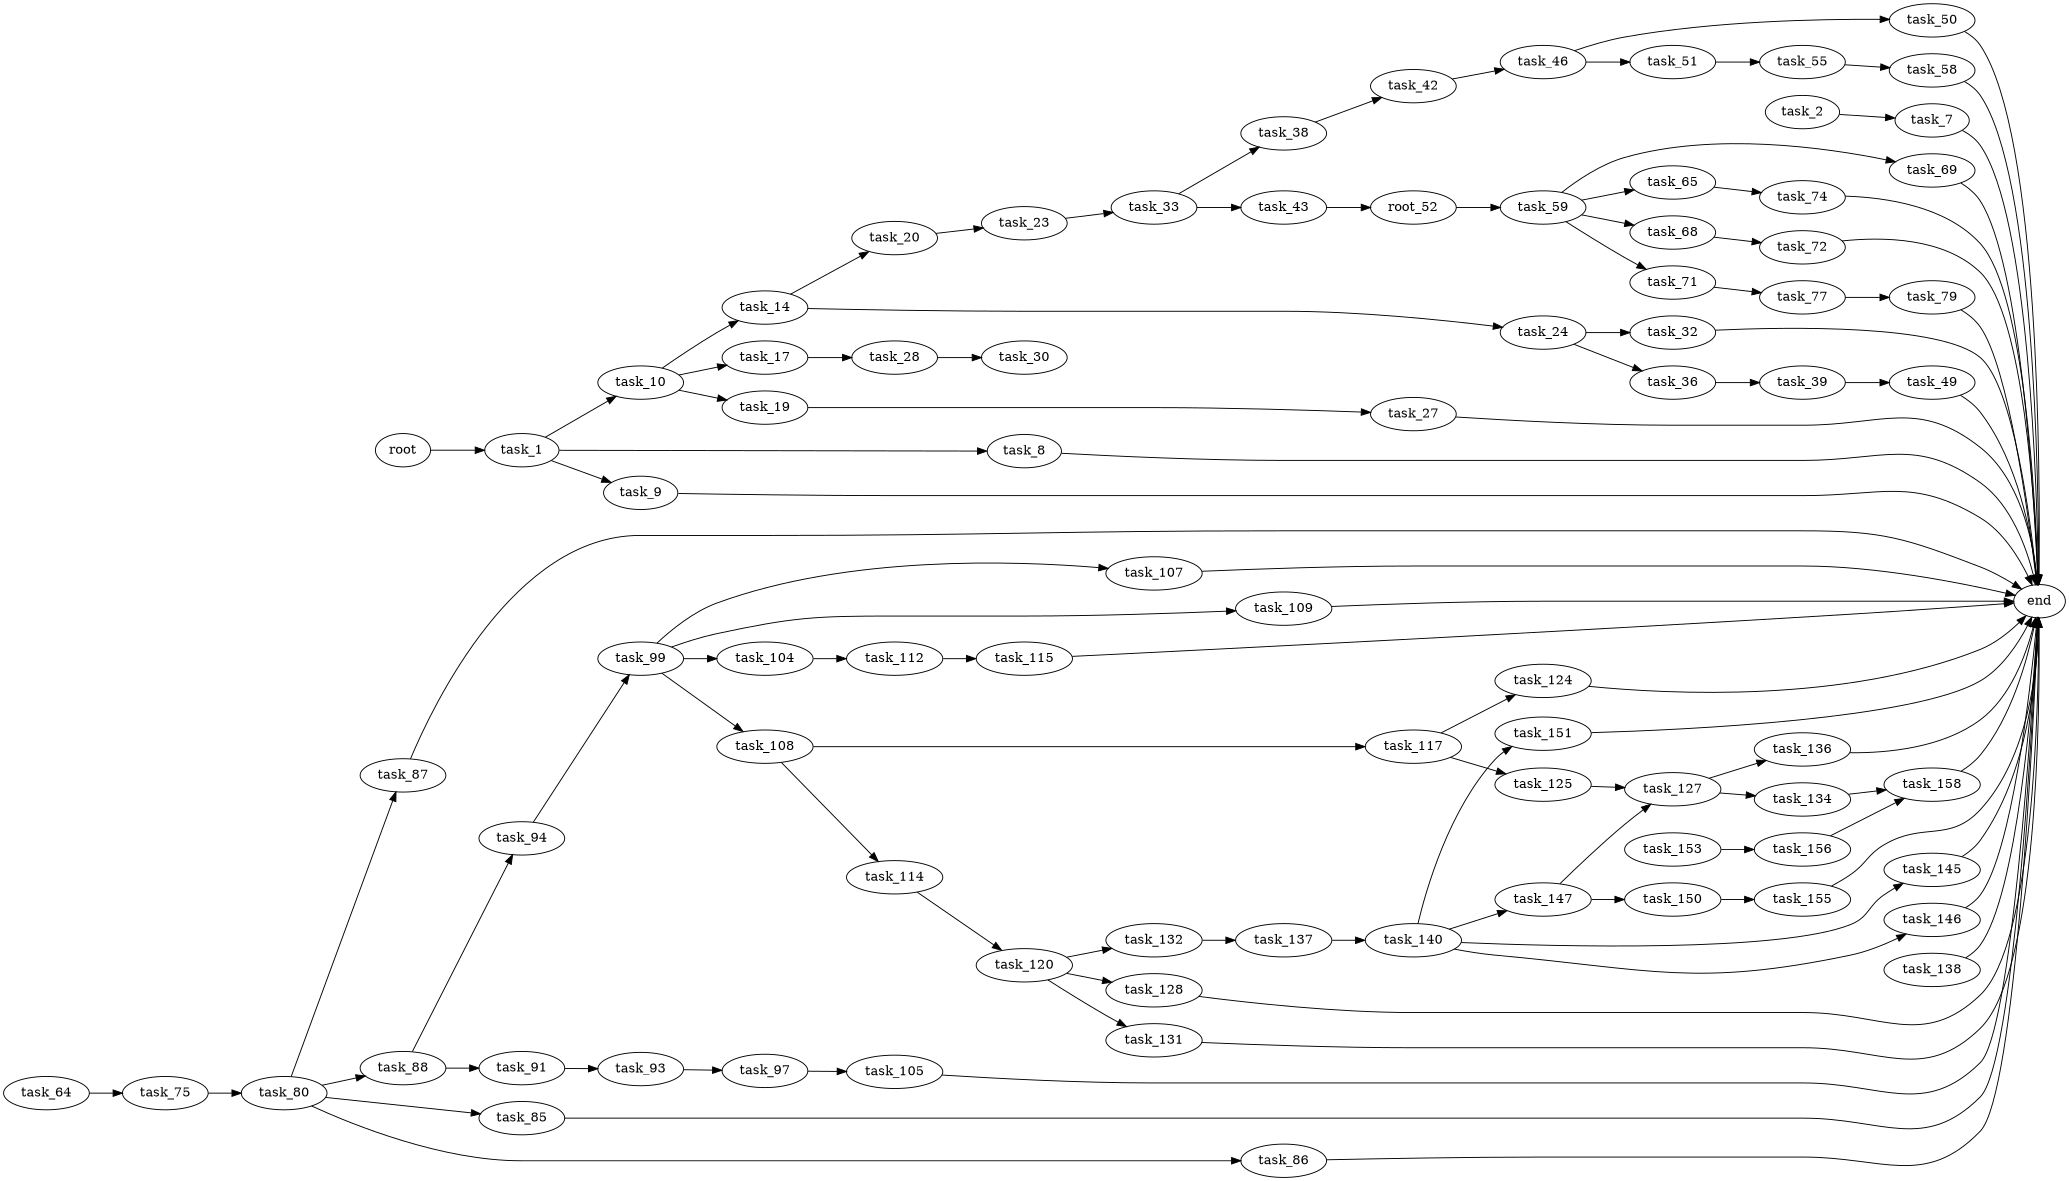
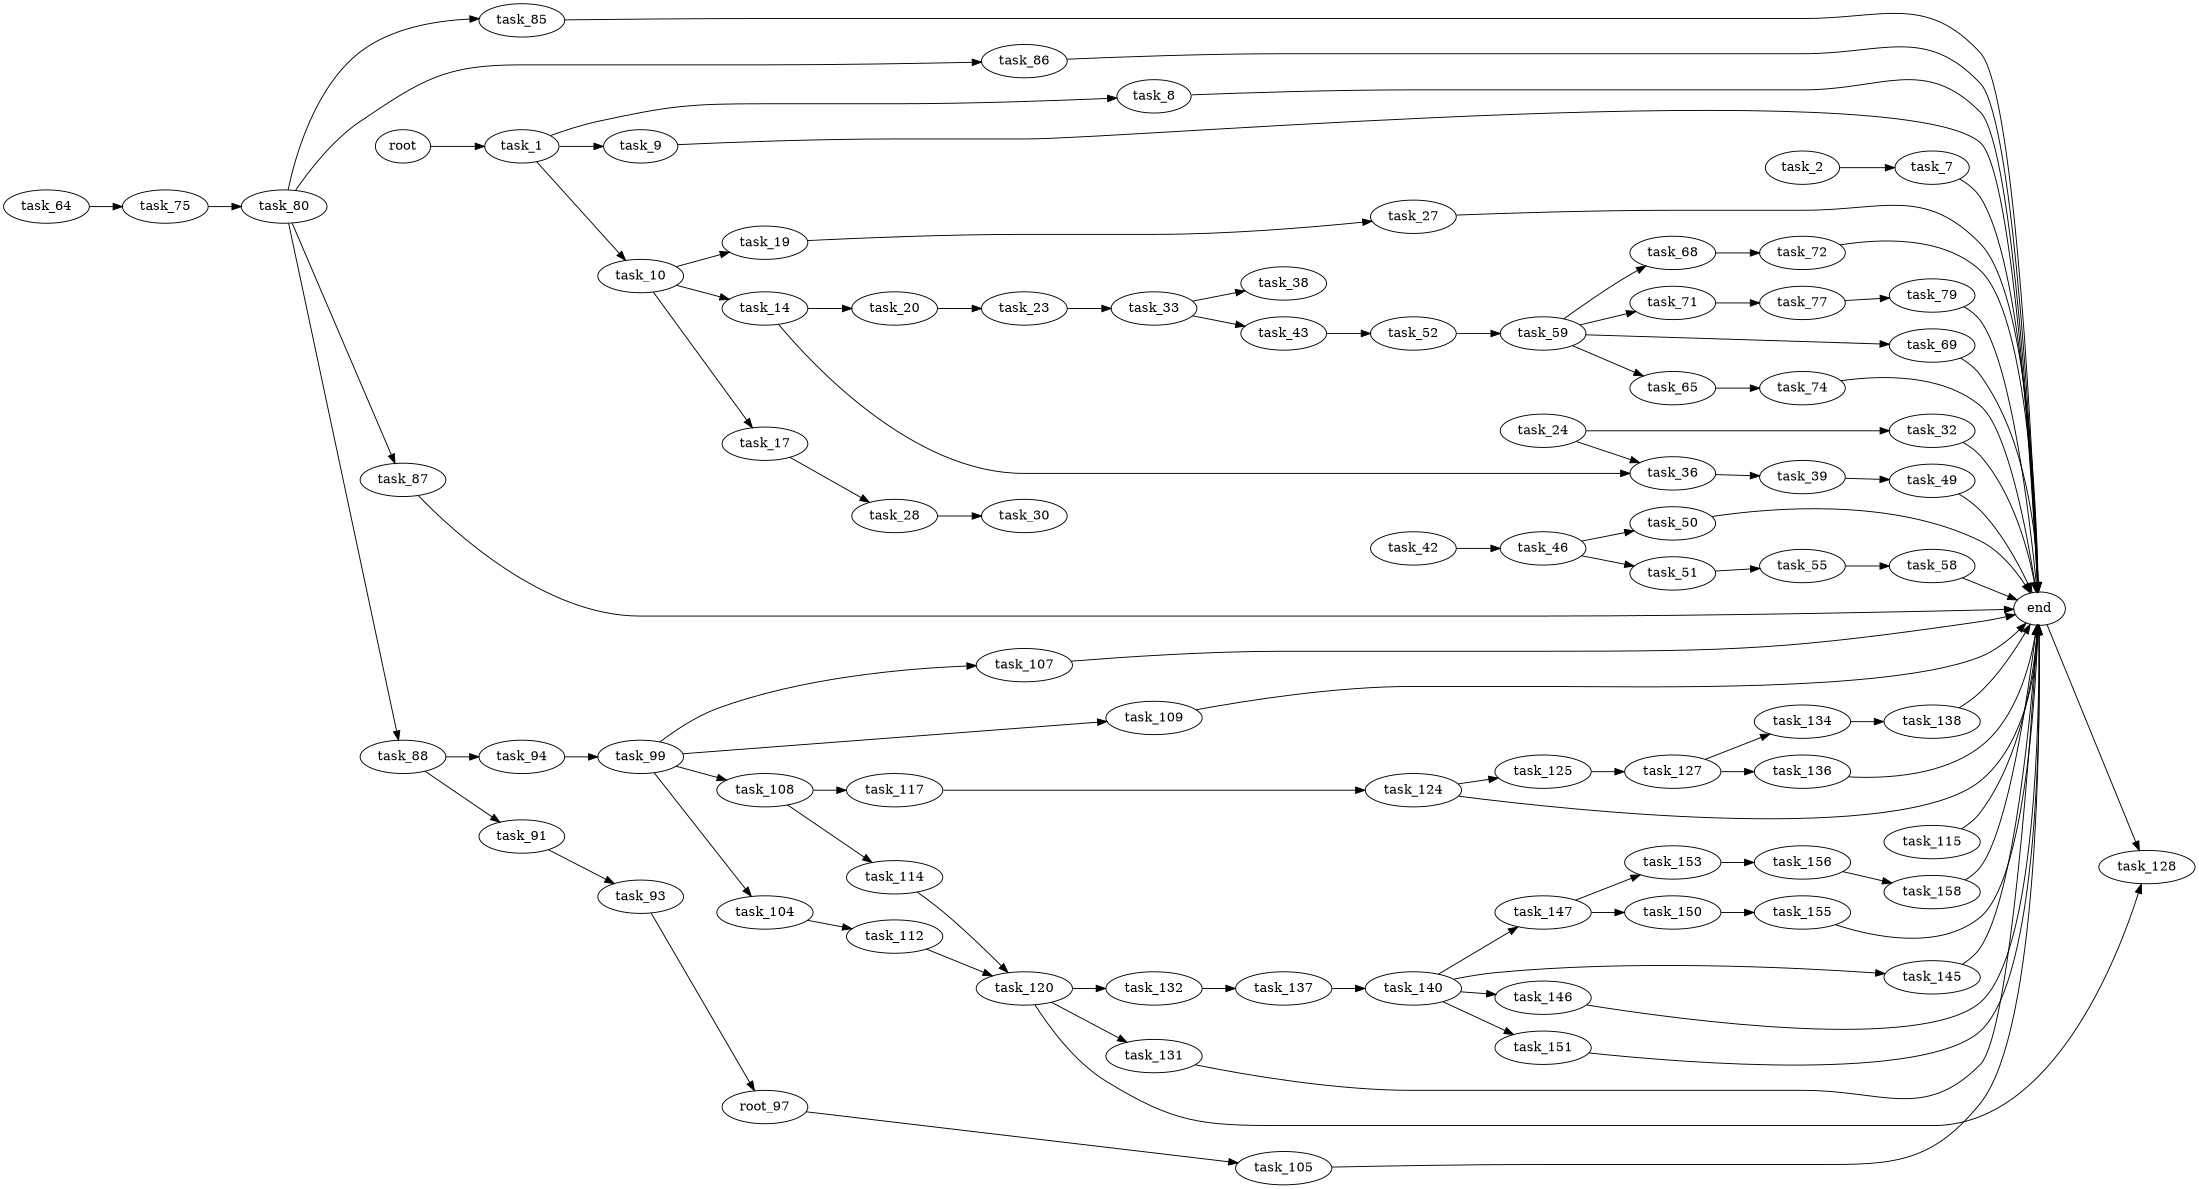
(1344, 111) -> none
(1413, 208) -> (1413, 334)
(1151, 311) -> (1175, 473)
(955, 659) -> (955, 961)
(1474, 764) -> (1474, 782)
(1863, 793) -> (1863, 722)
(1600, 846) -> (1603, 889)
(1782, 1013) -> (2091, 733)
(765, 1071) -> (765, 1107)
